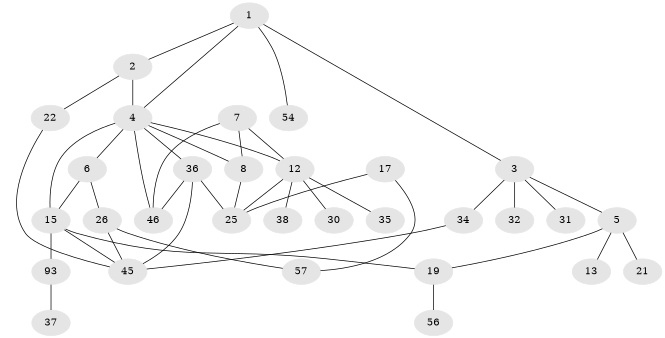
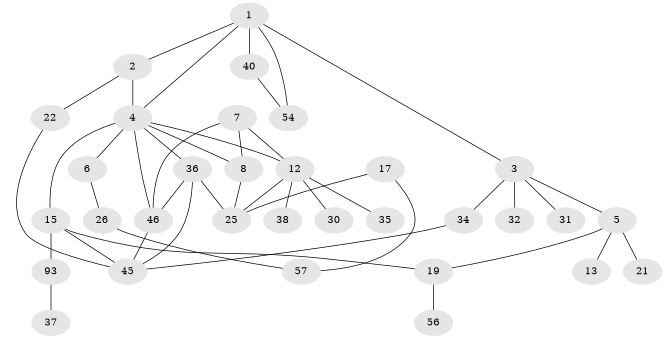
none -> (249, 67)
(69, 195) -> none
(116, 247) -> (142, 243)
